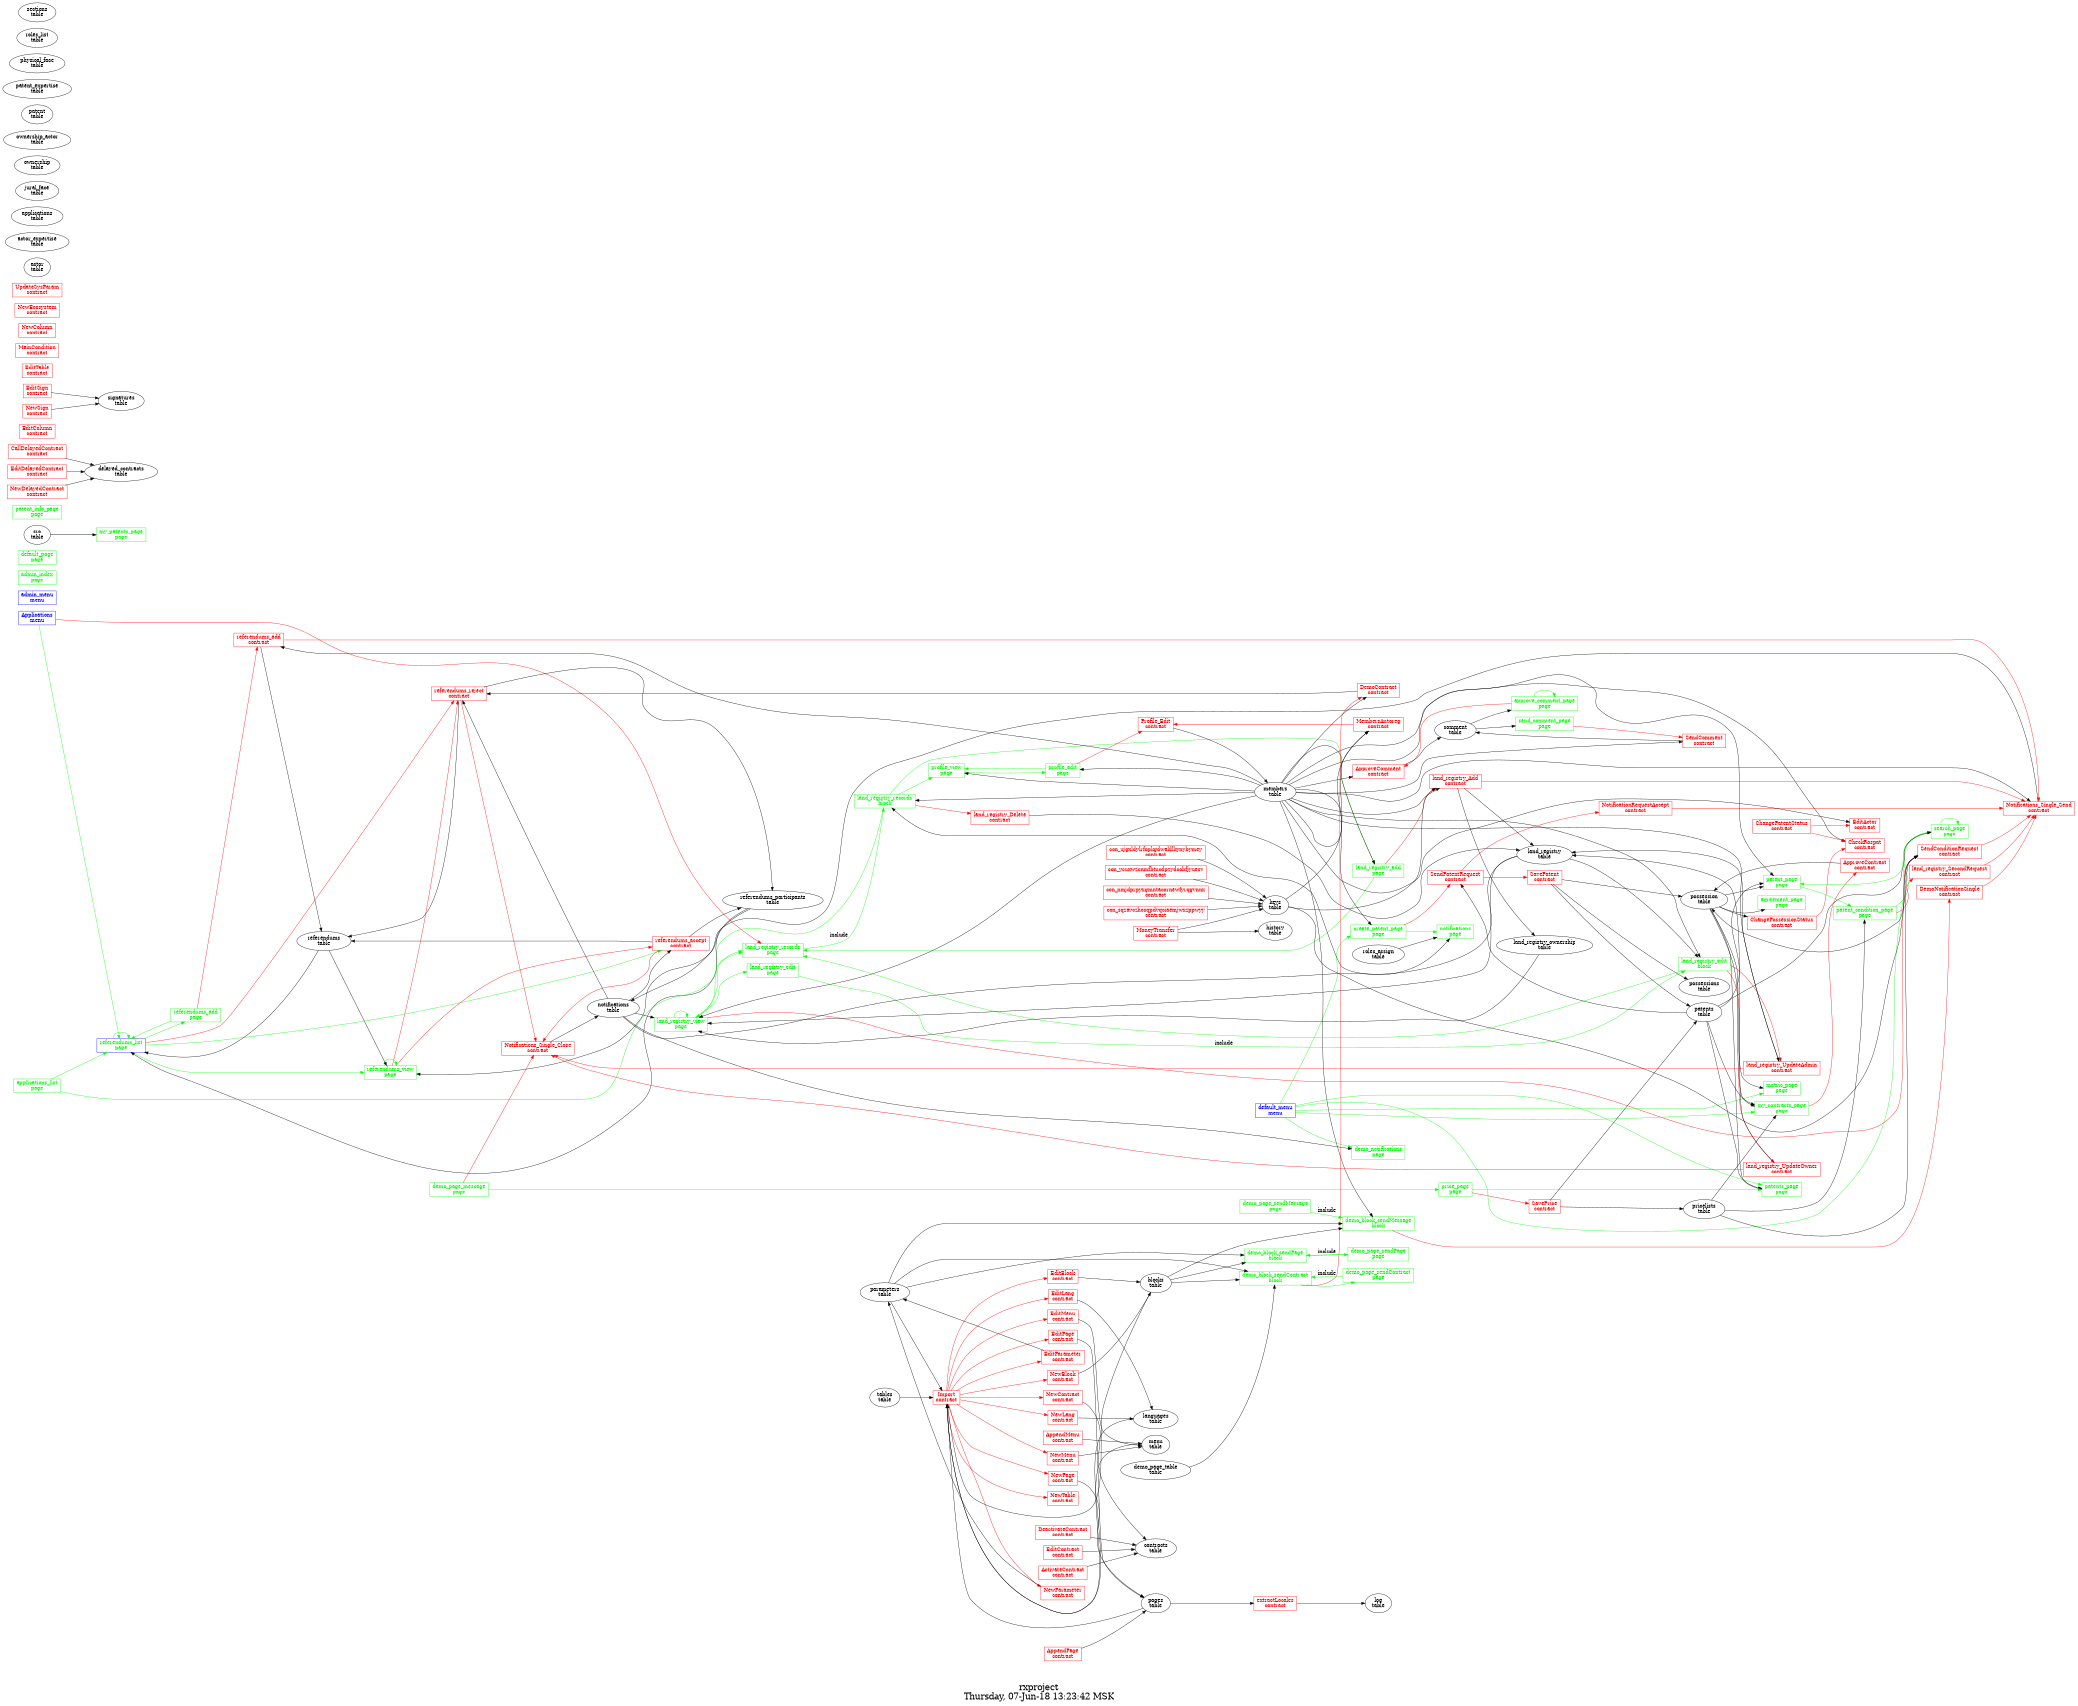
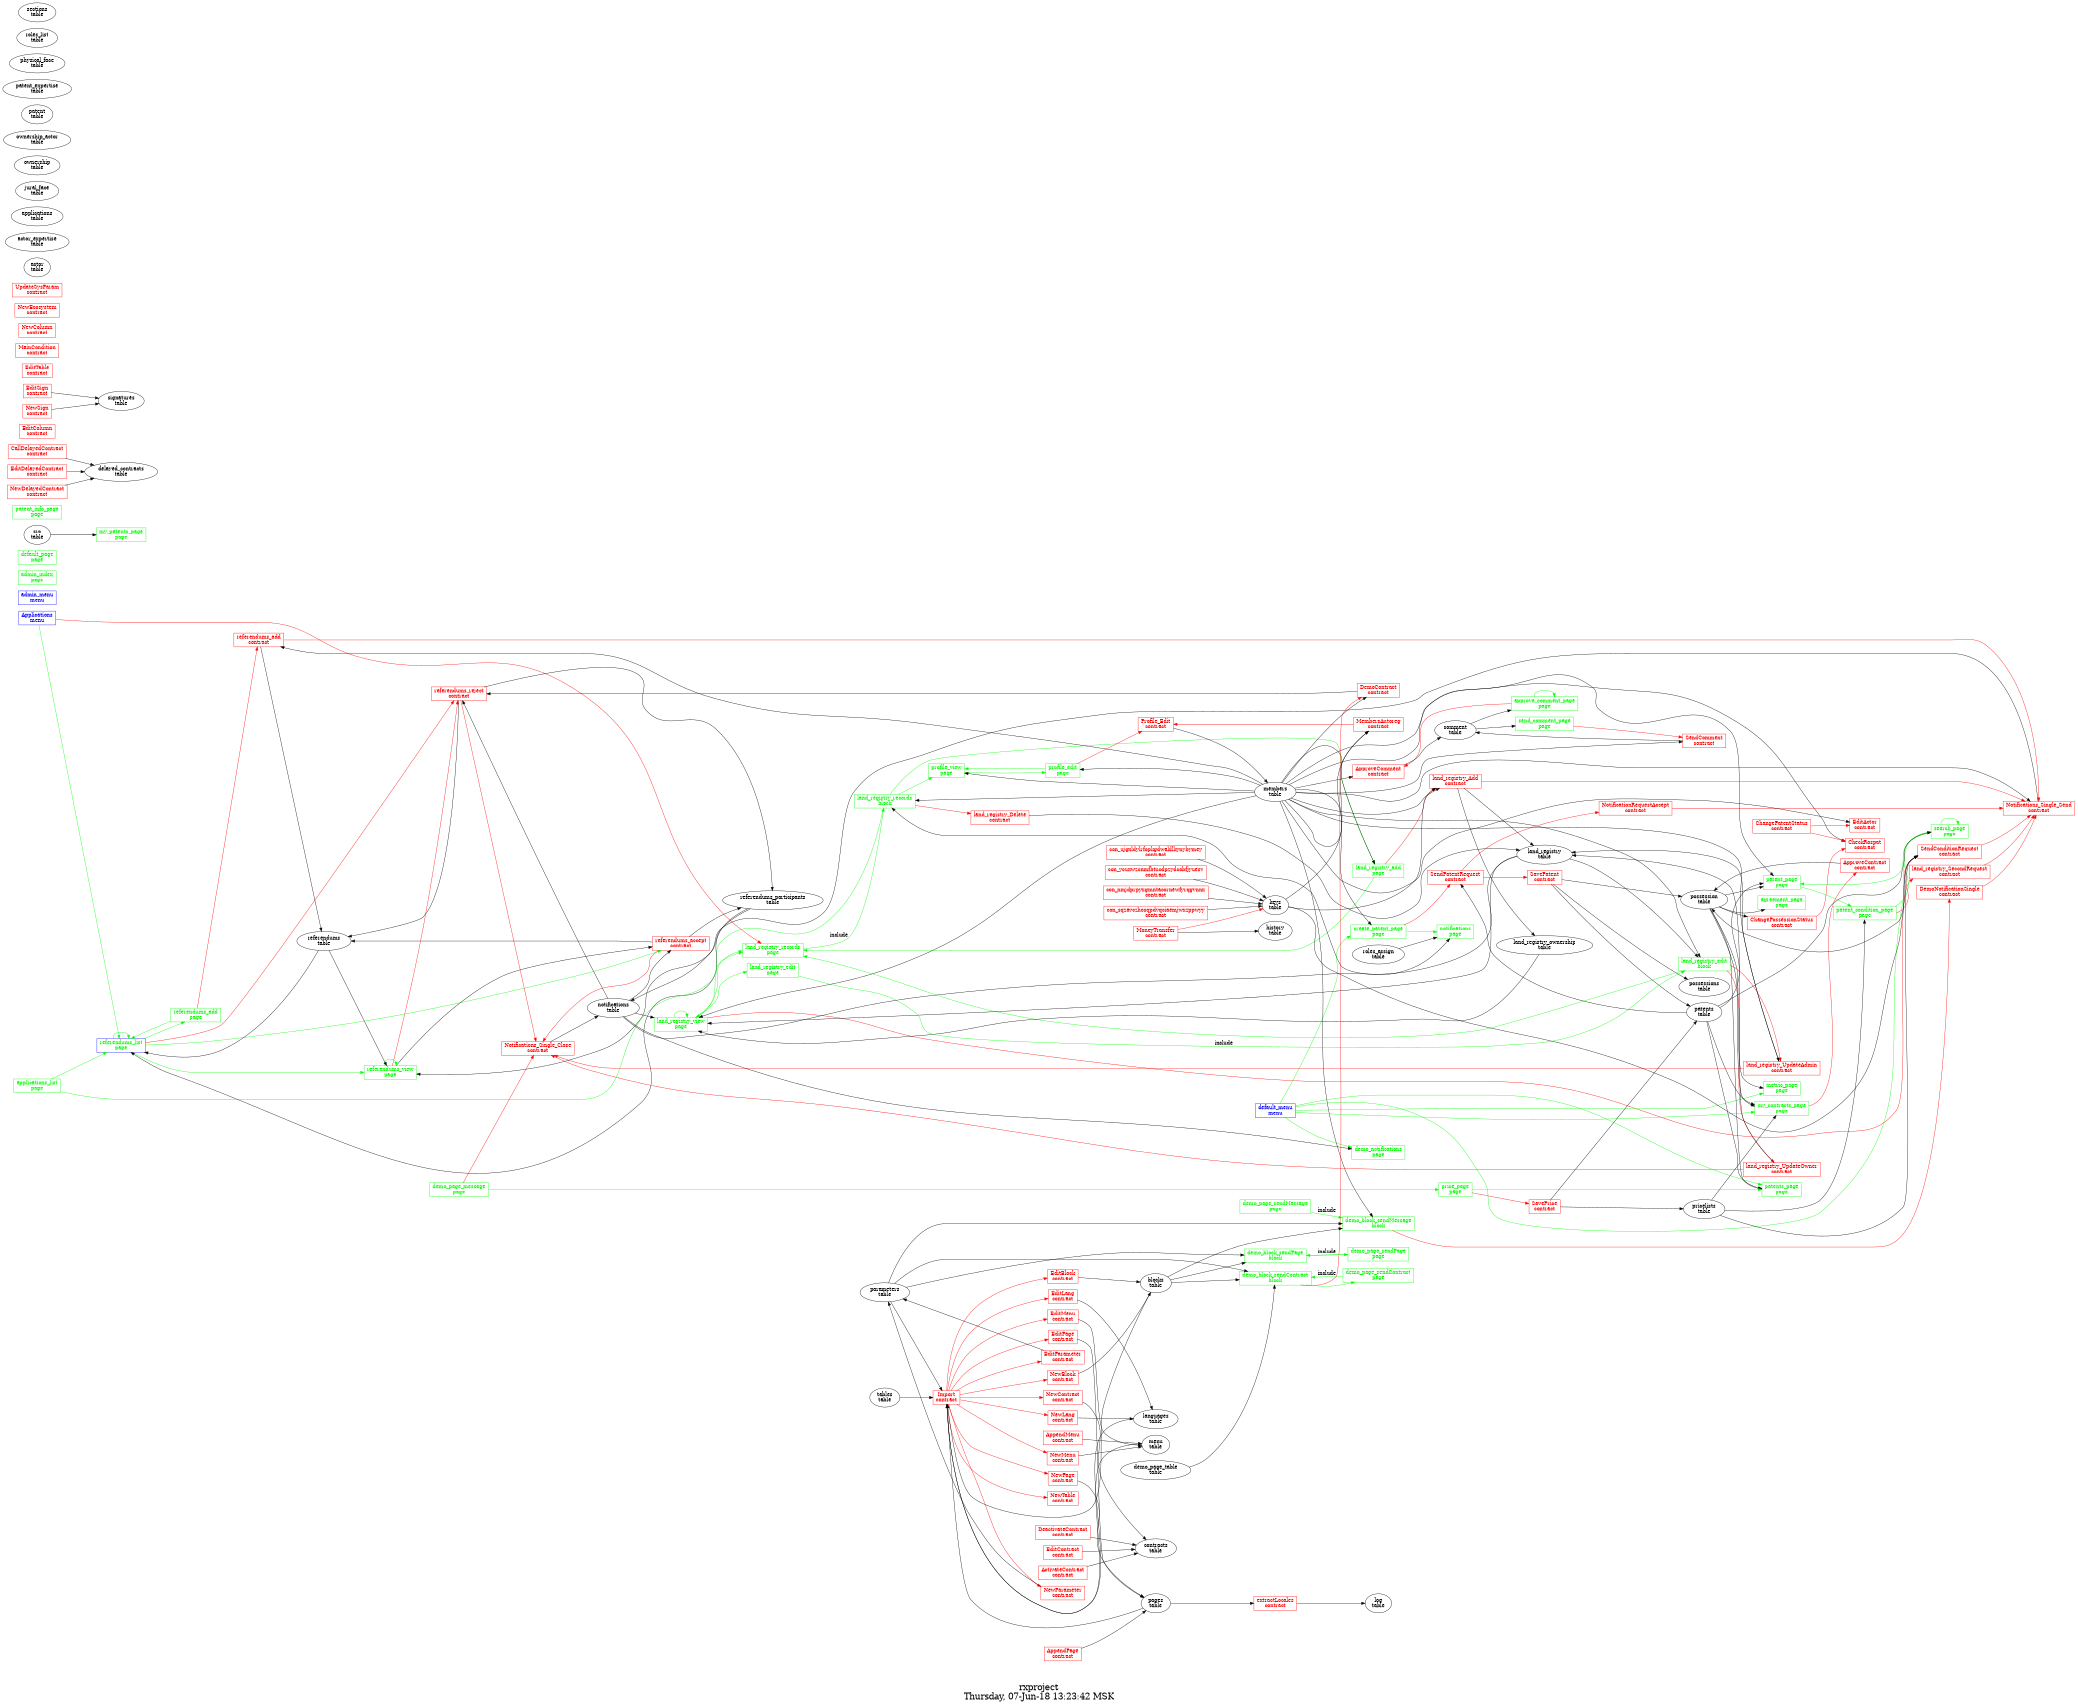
(1219, 921) -> (1219, 921)
(507, 974) -> (507, 974)
